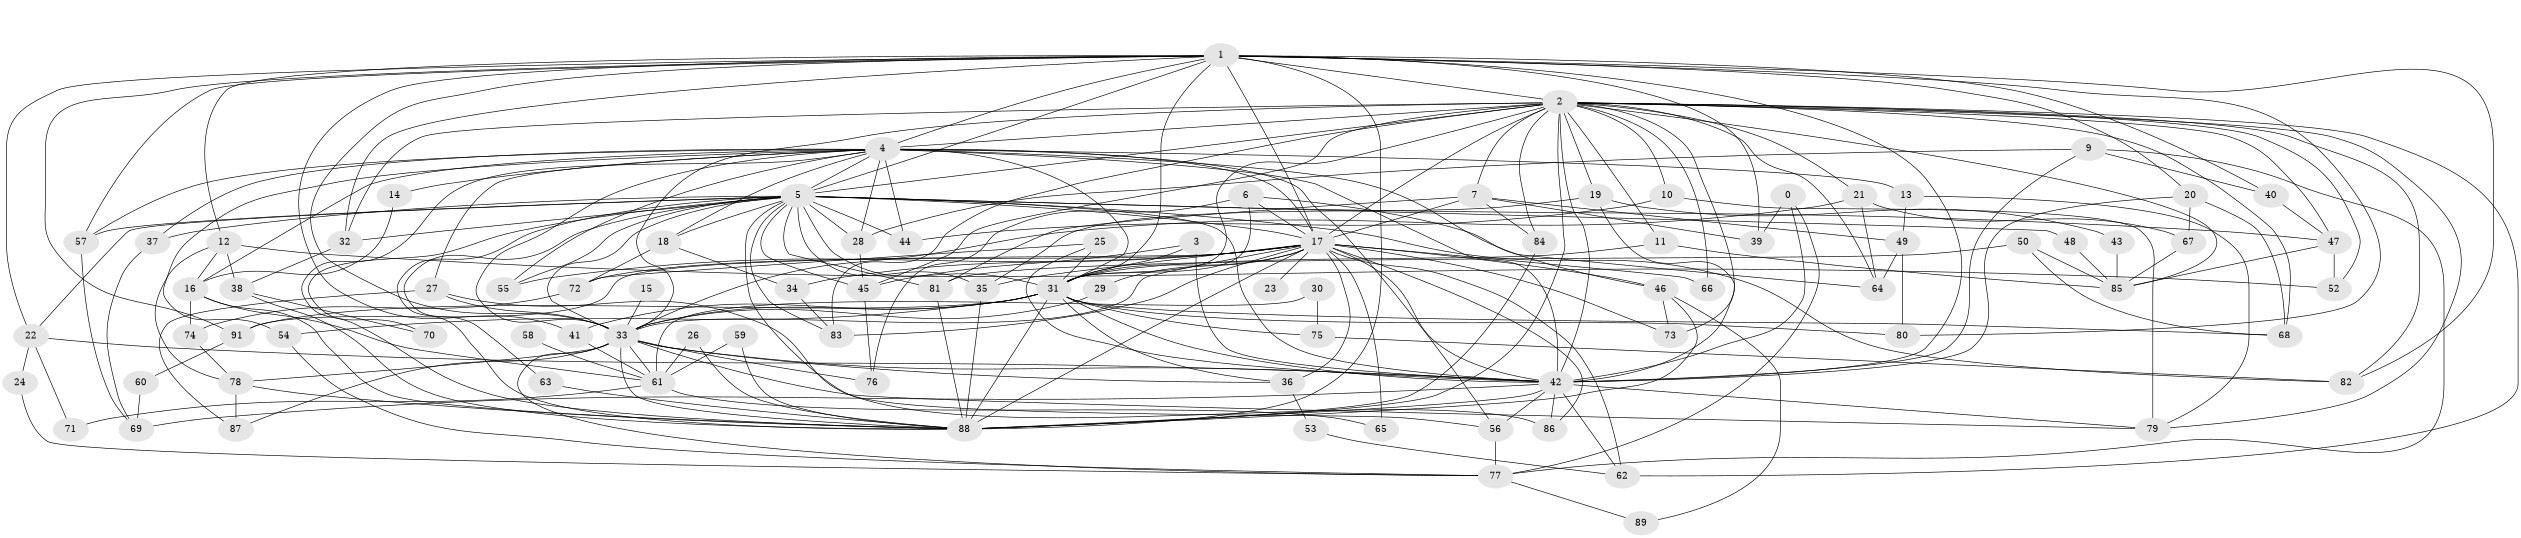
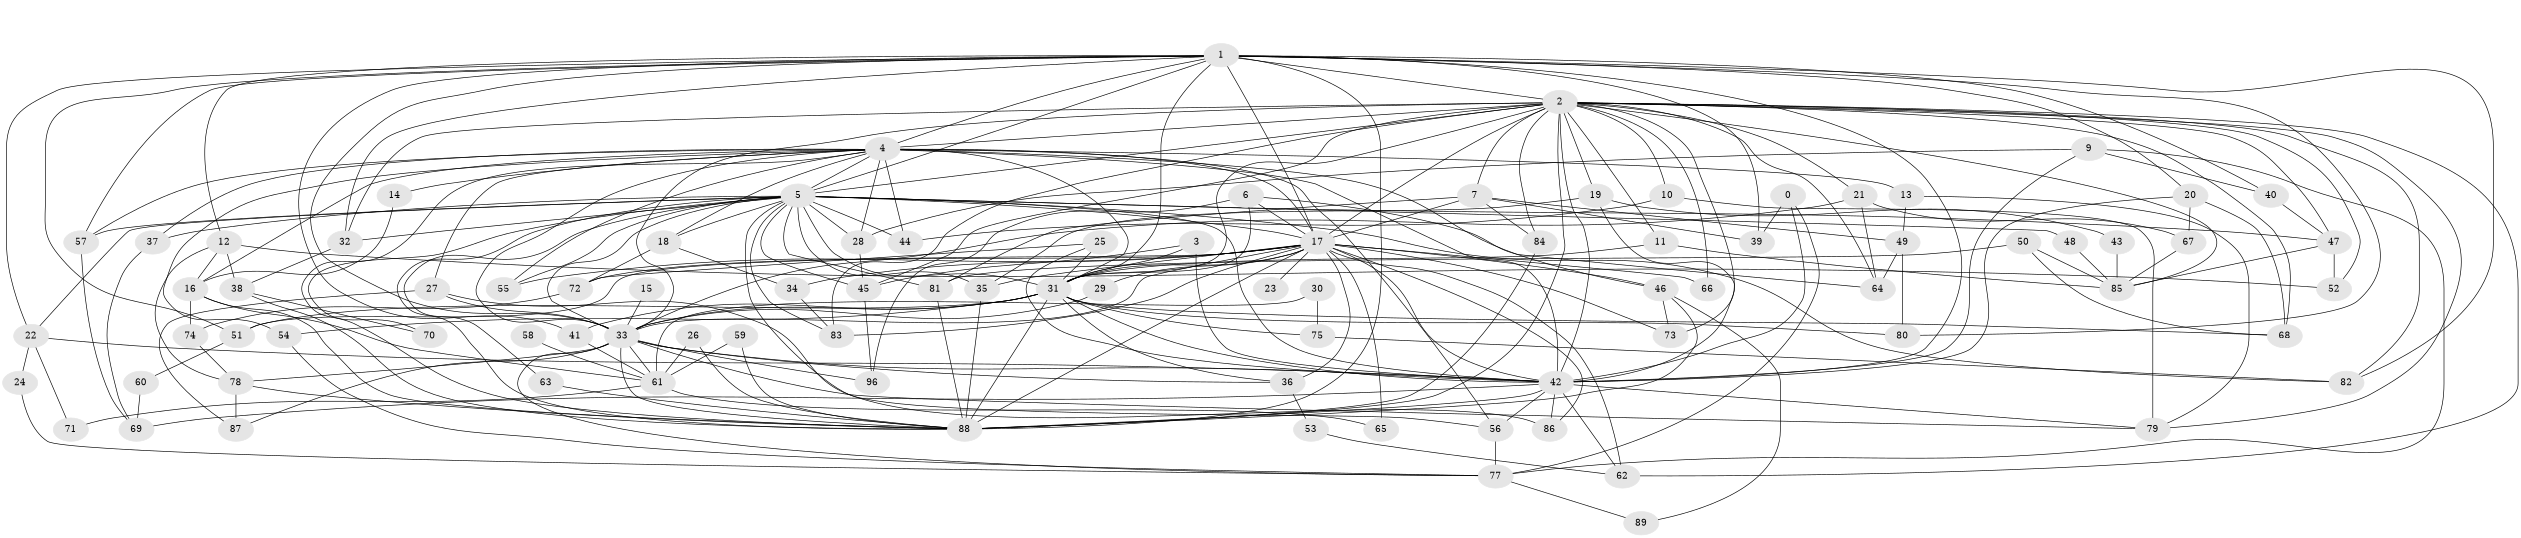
(237, 336) -> (237, 336)
(872, 383) -> (872, 383)
